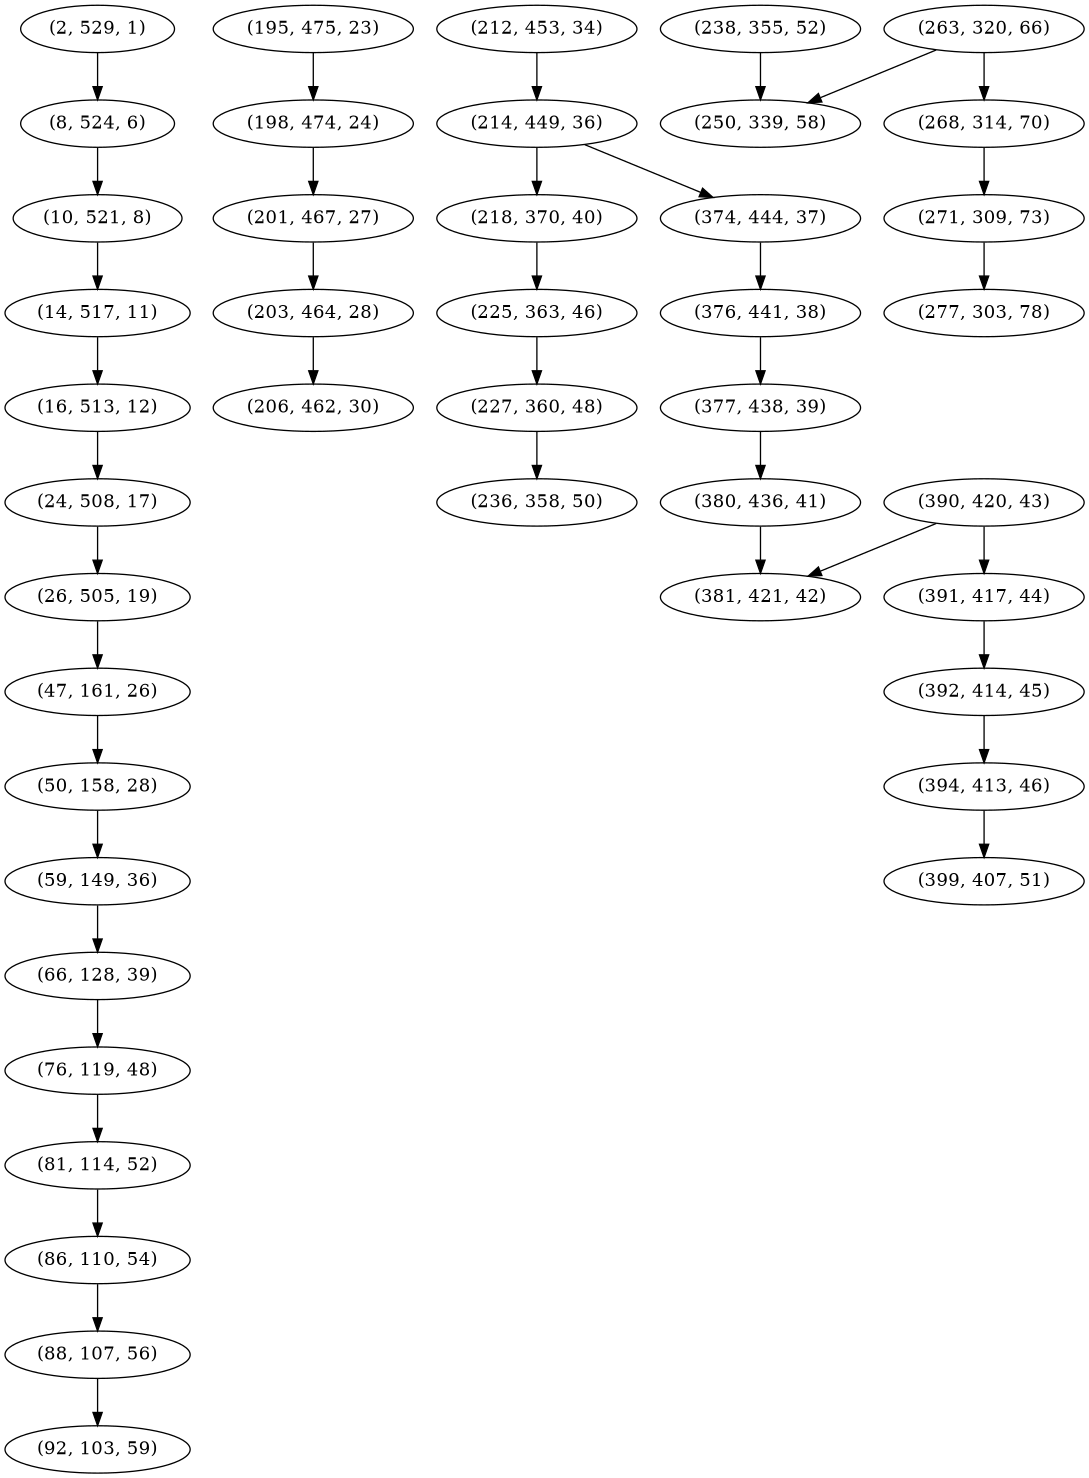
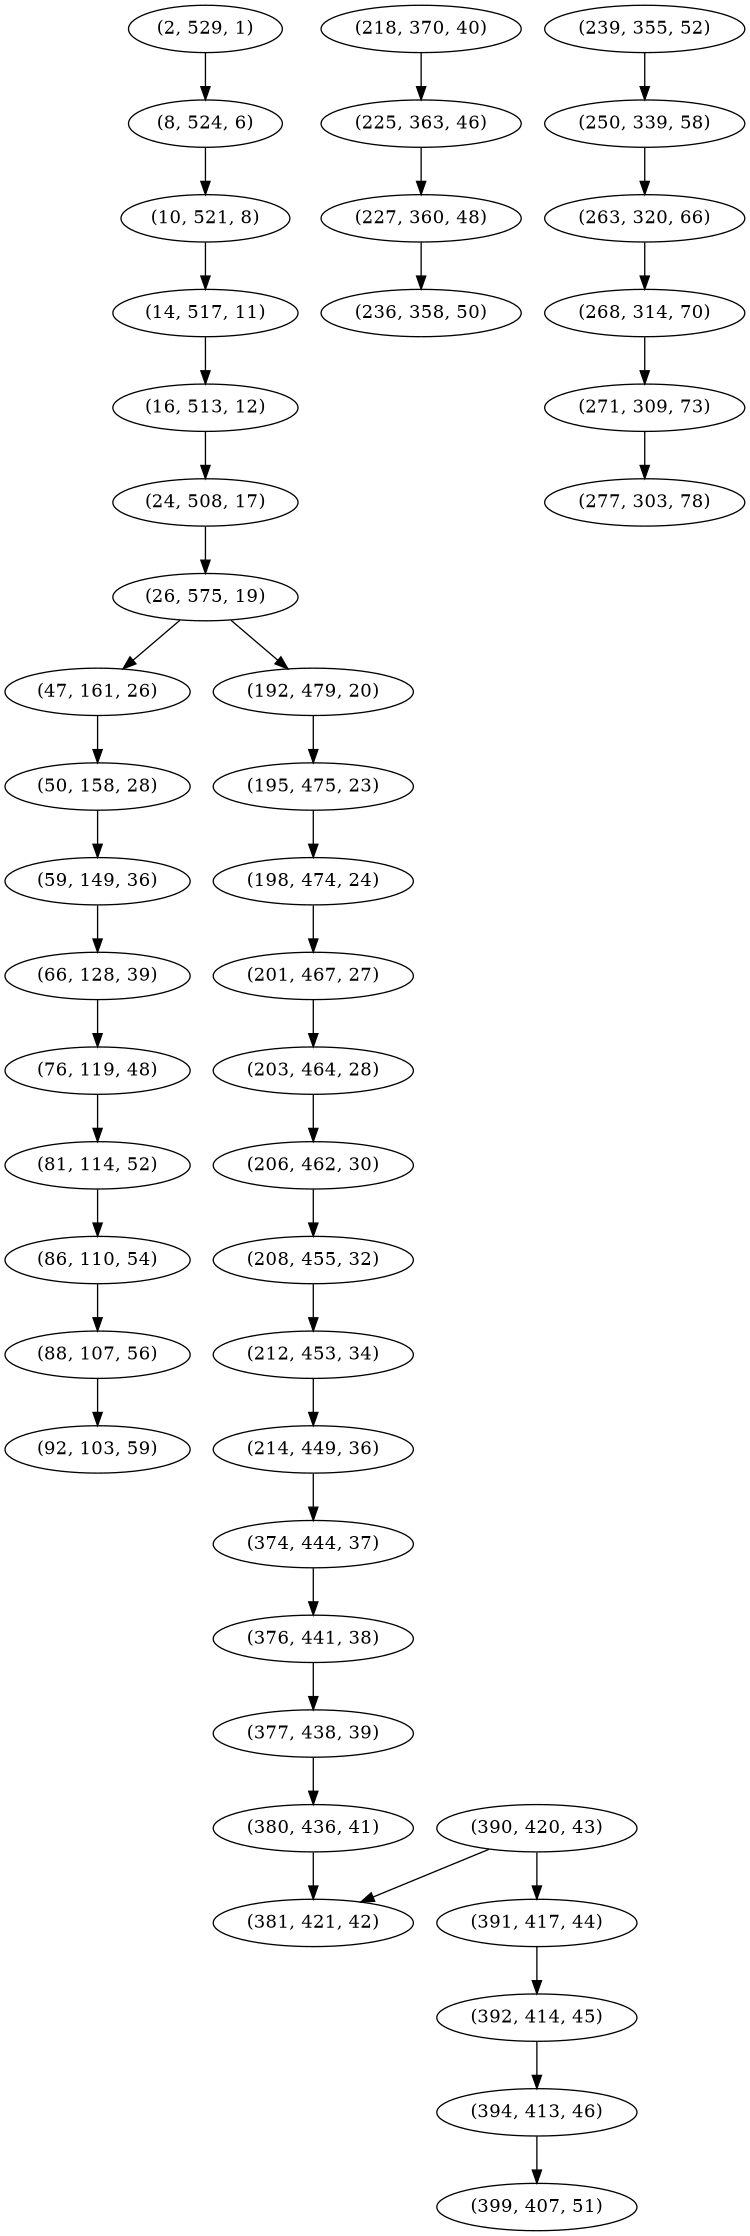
(760, 29) -> (645, 29)
(878, 74) -> (645, 165)
(537, 165) -> none
(98, 597) -> (205, 597)
none -> (313, 692)
none -> (313, 1260)
